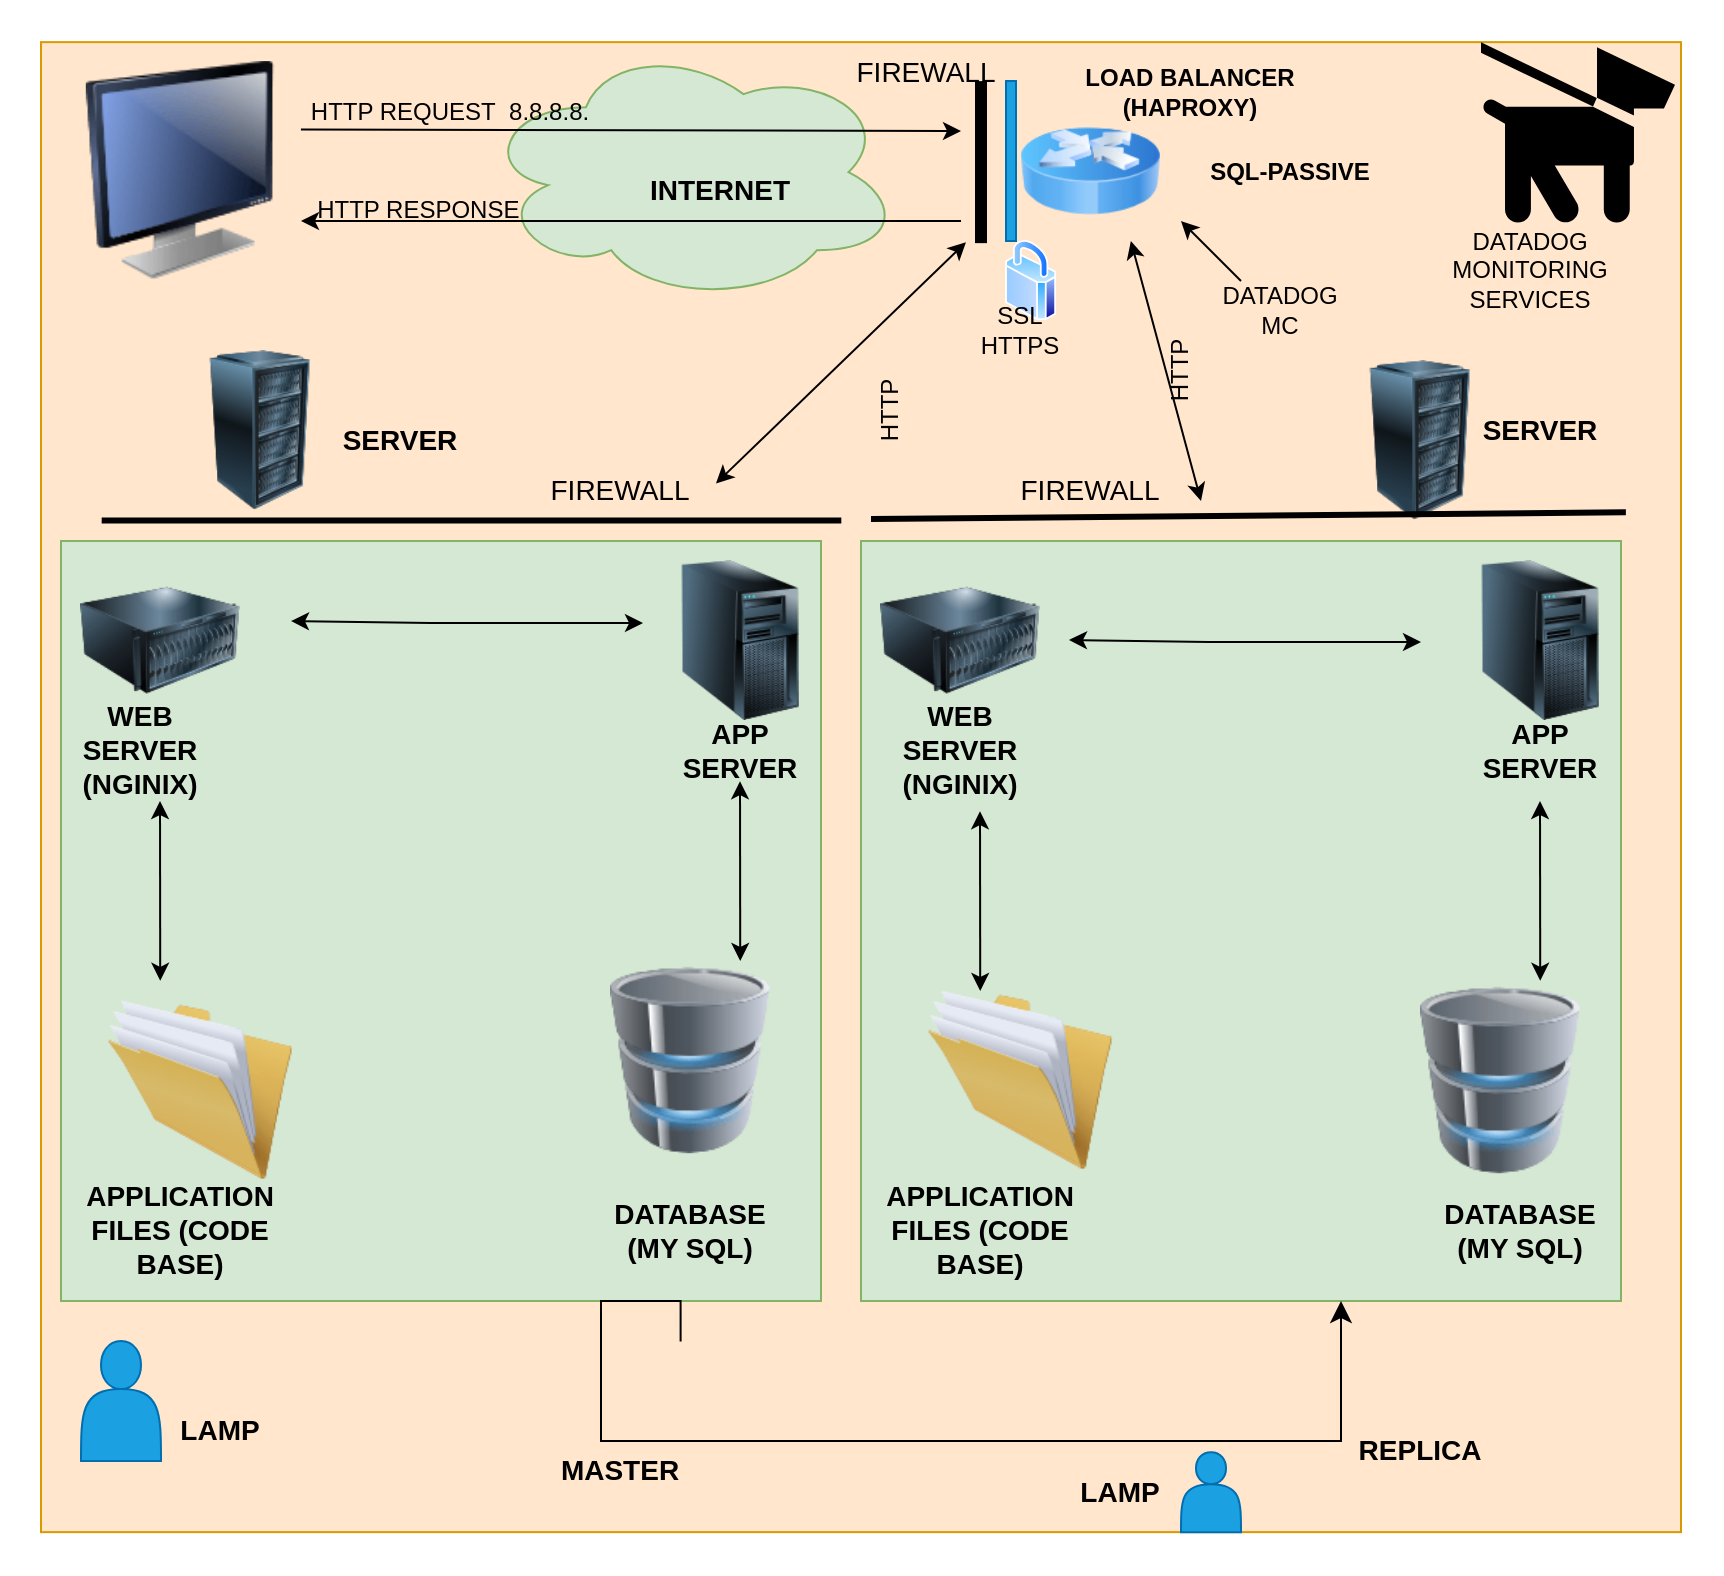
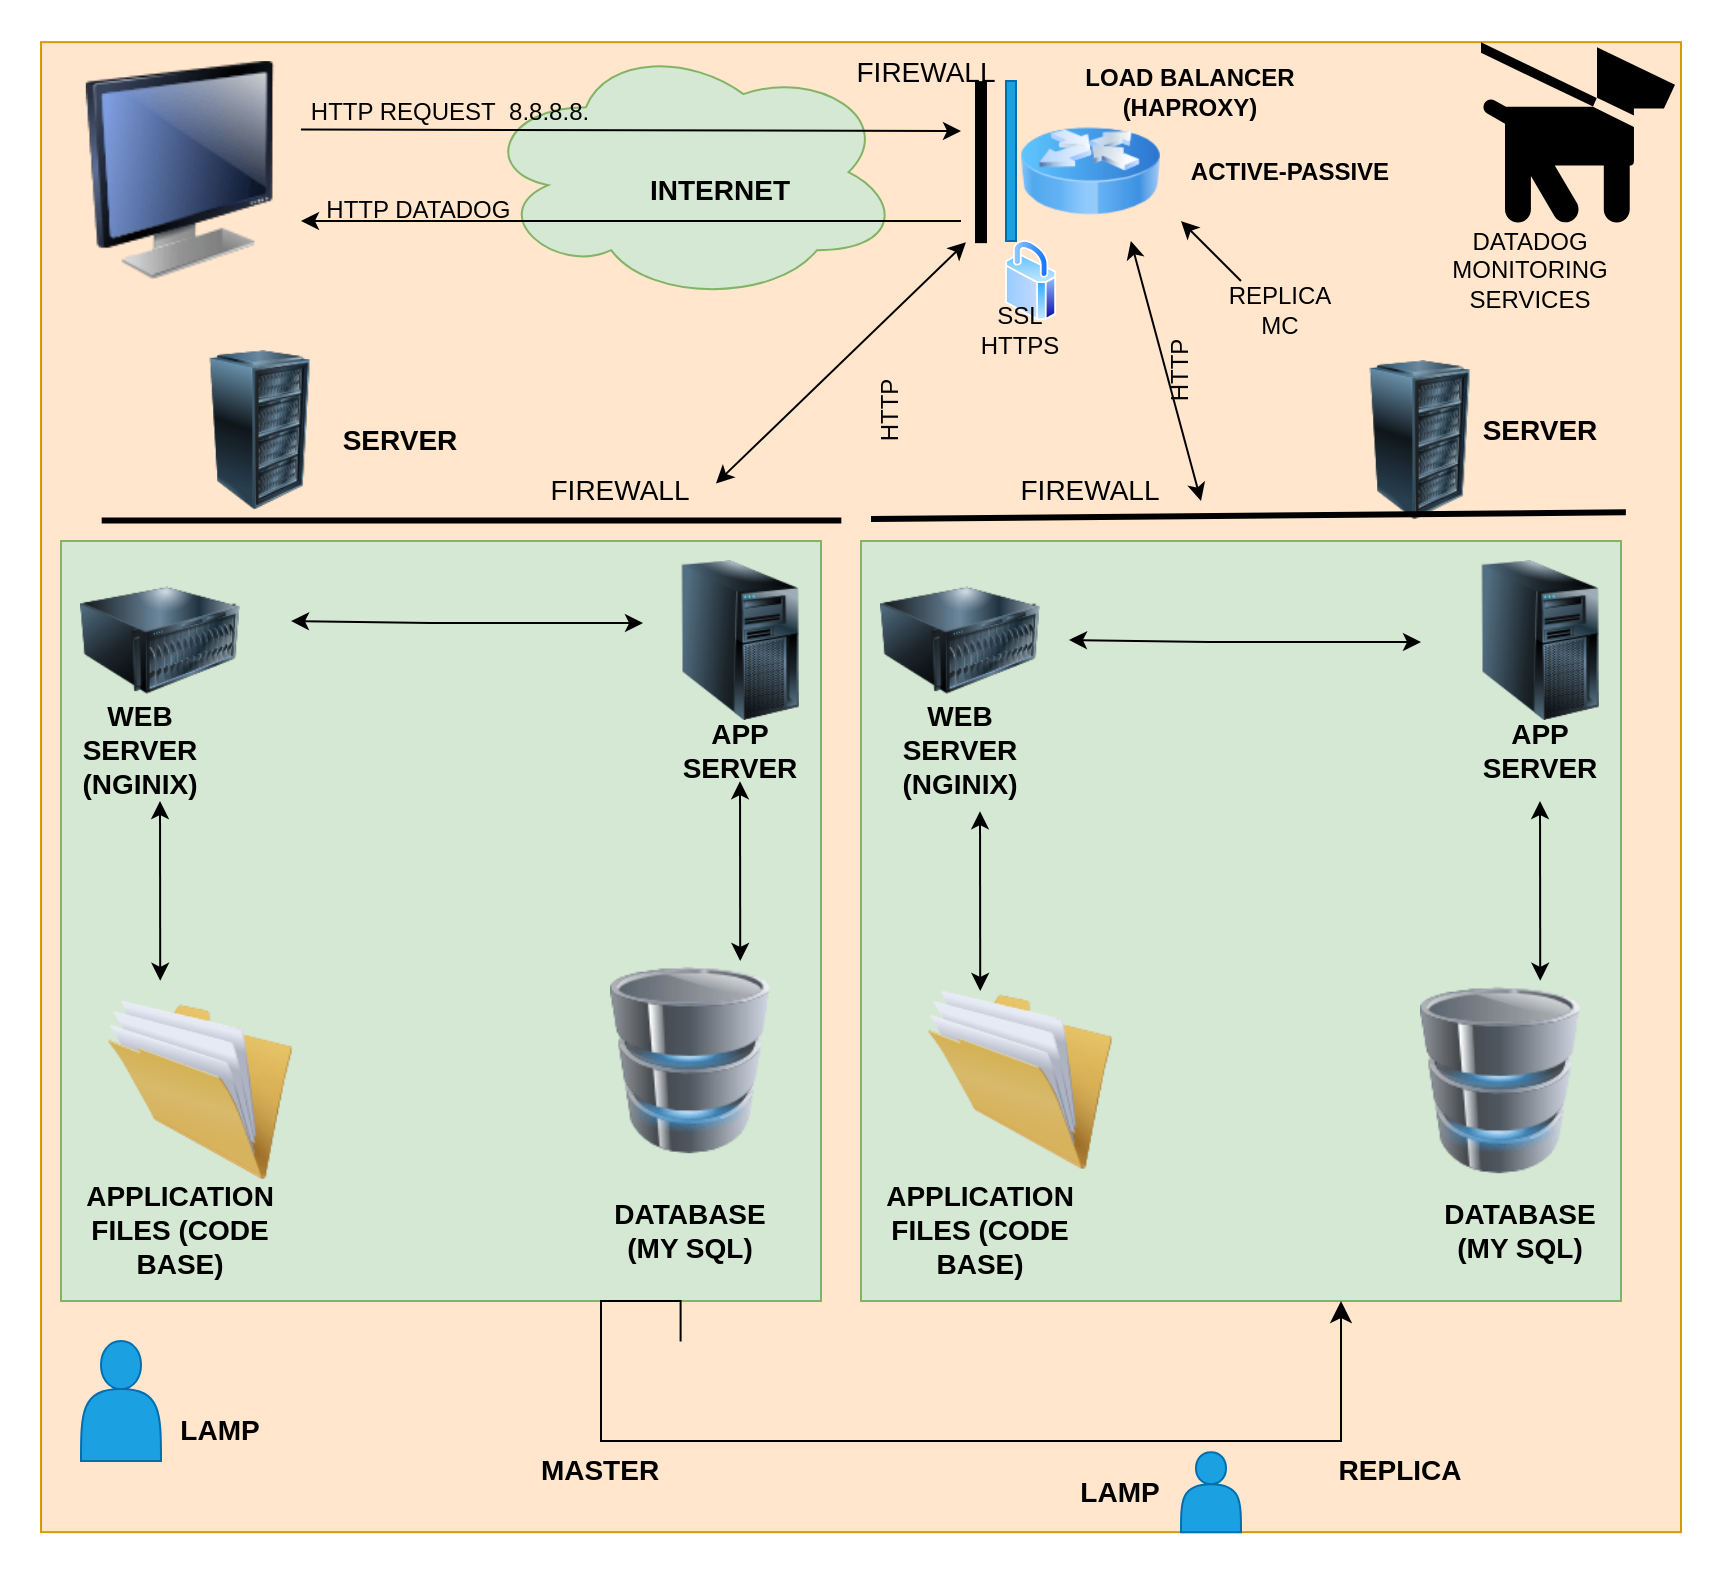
(1291, 173) -> (1291, 173)
(426, 211) -> (426, 211)
(1281, 311) -> (1281, 311)
(1421, 1451) -> (1401, 1471)
(621, 1471) -> (601, 1471)
